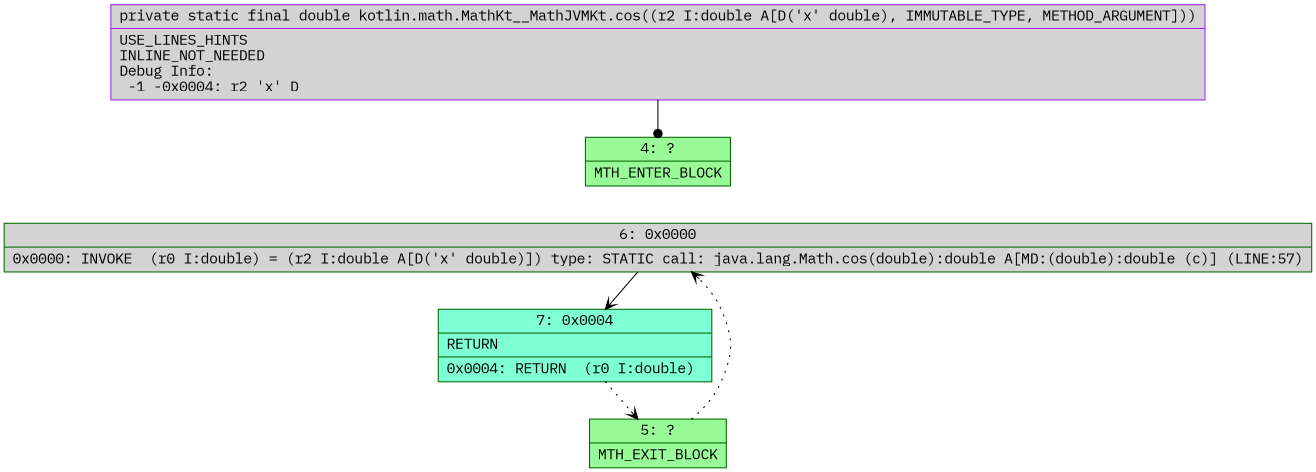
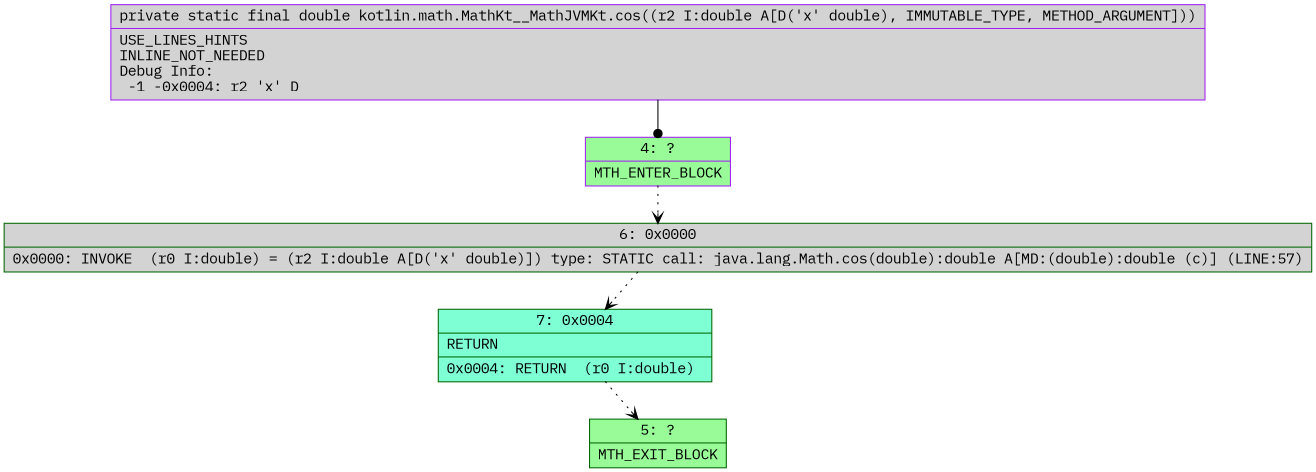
(658, 162) -> (658, 162)
(625, 287) -> (625, 287)
(730, 351) -> (658, 199)
